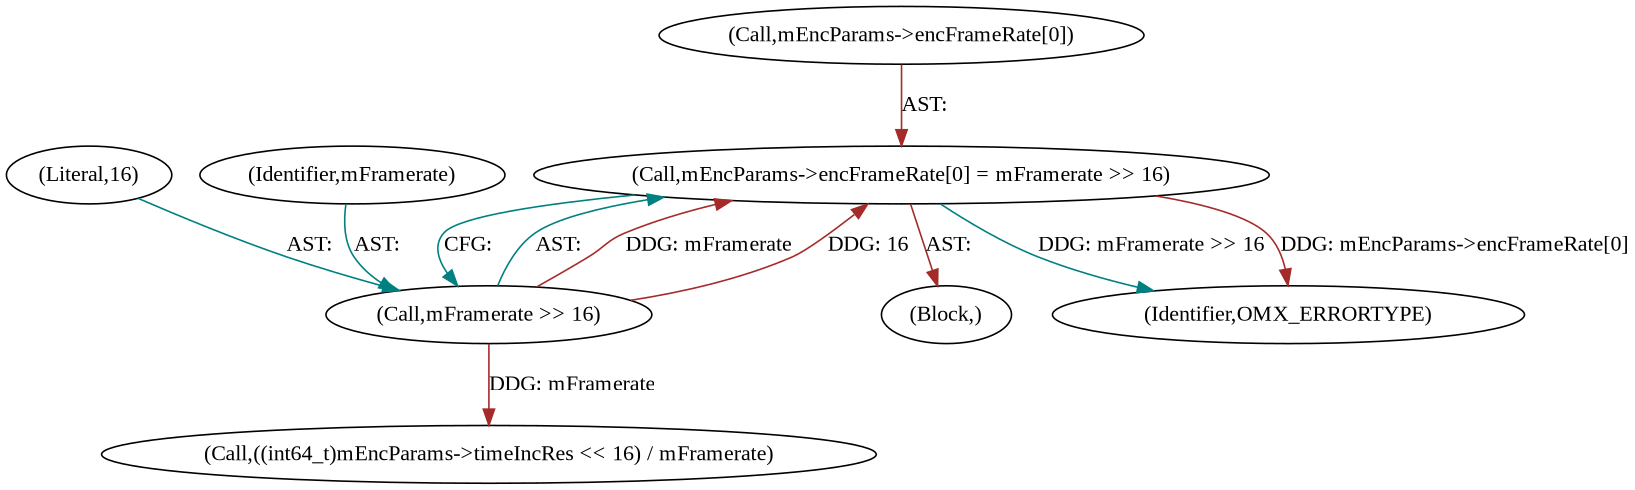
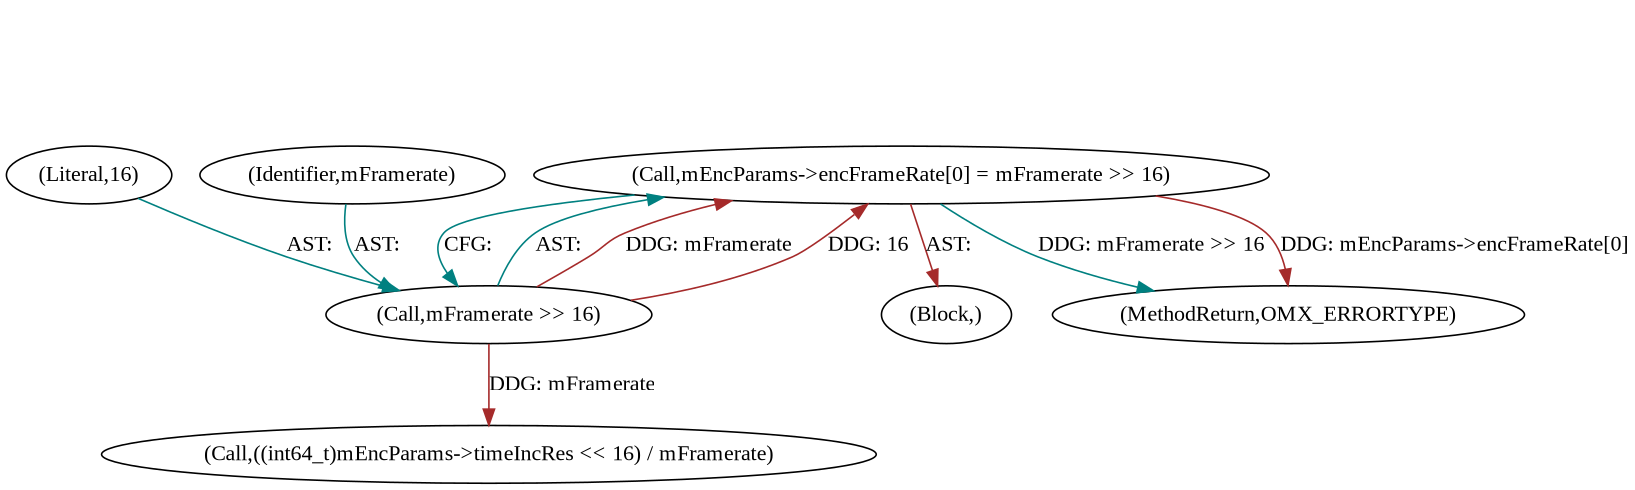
(902, 35) -> none
(1288, 315) -> (1288, 315)
